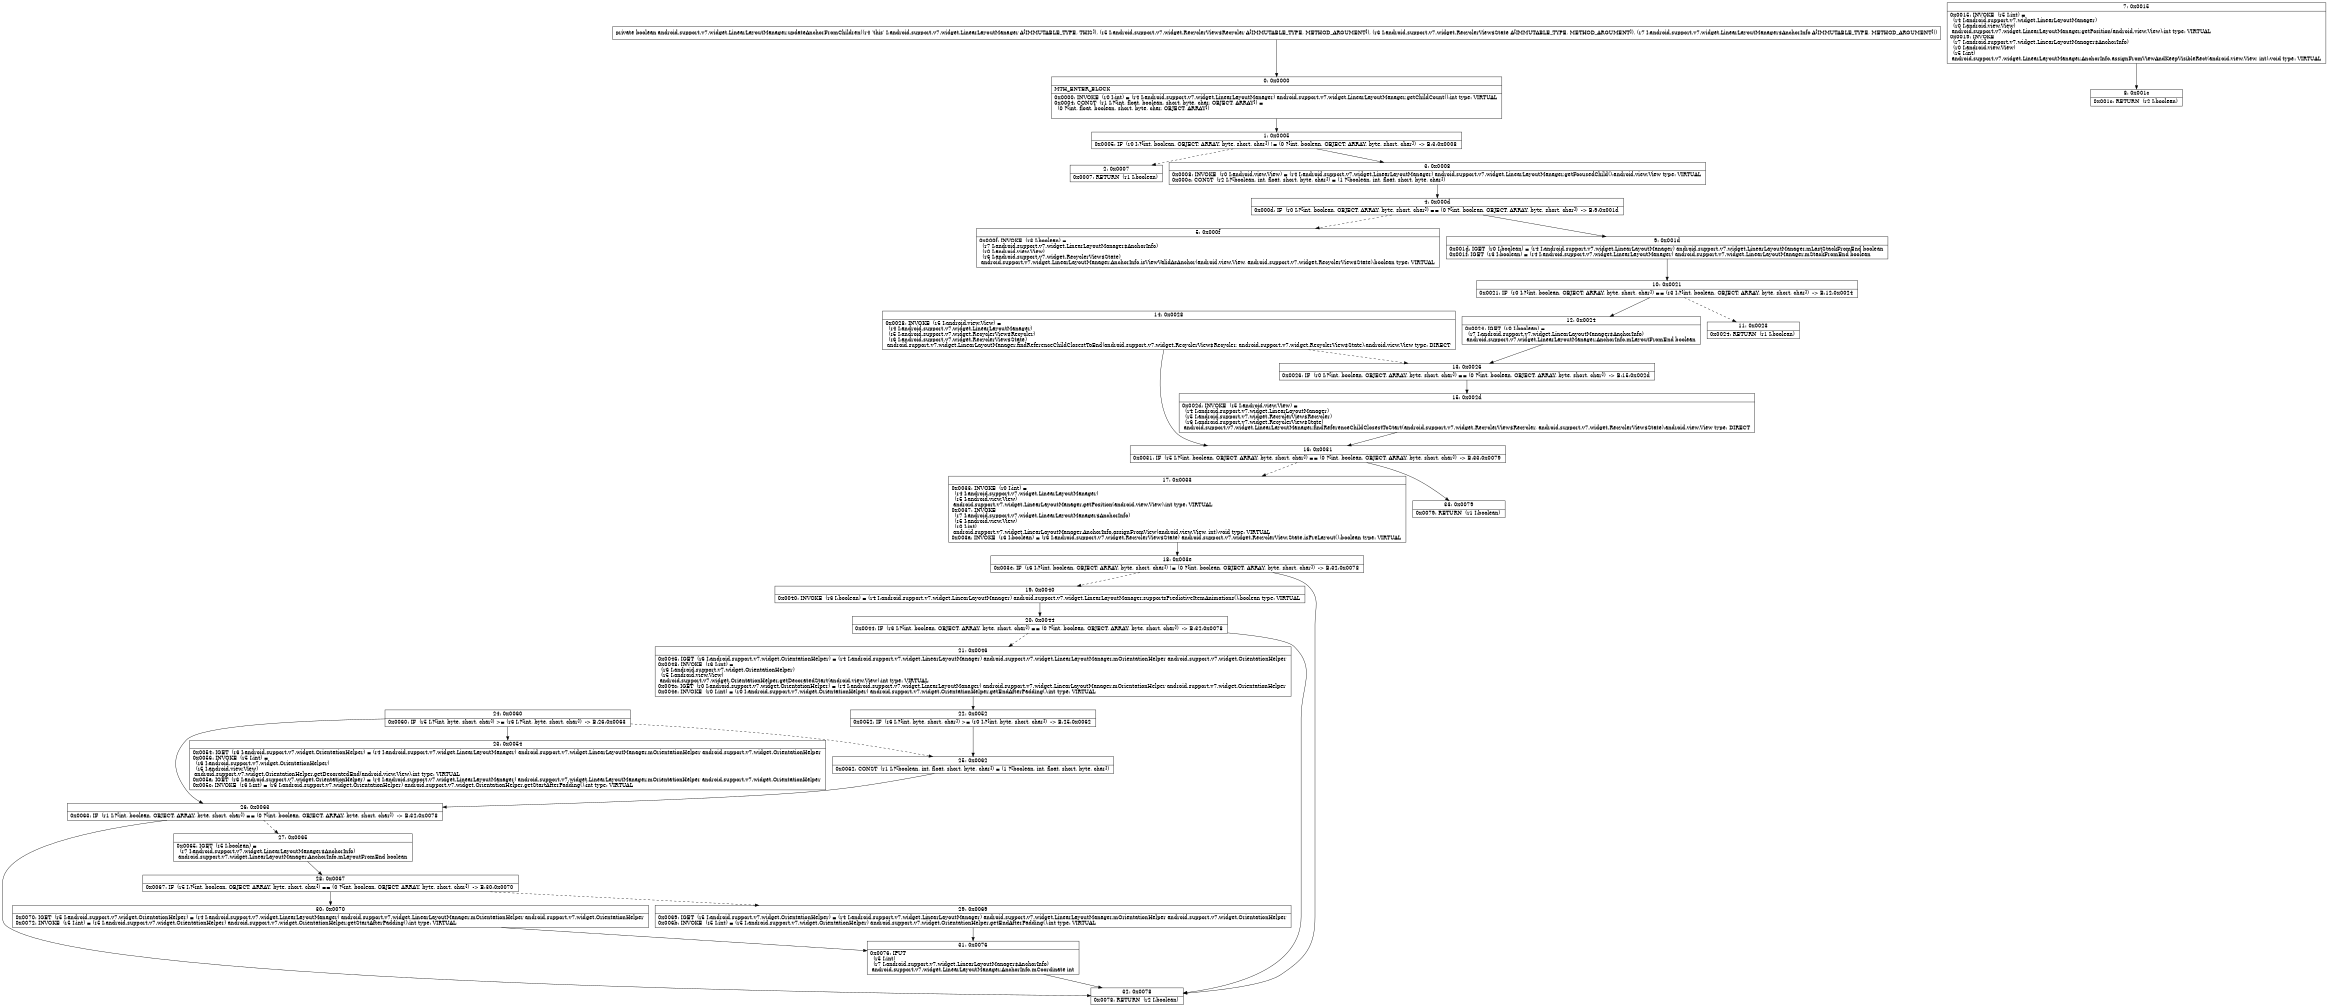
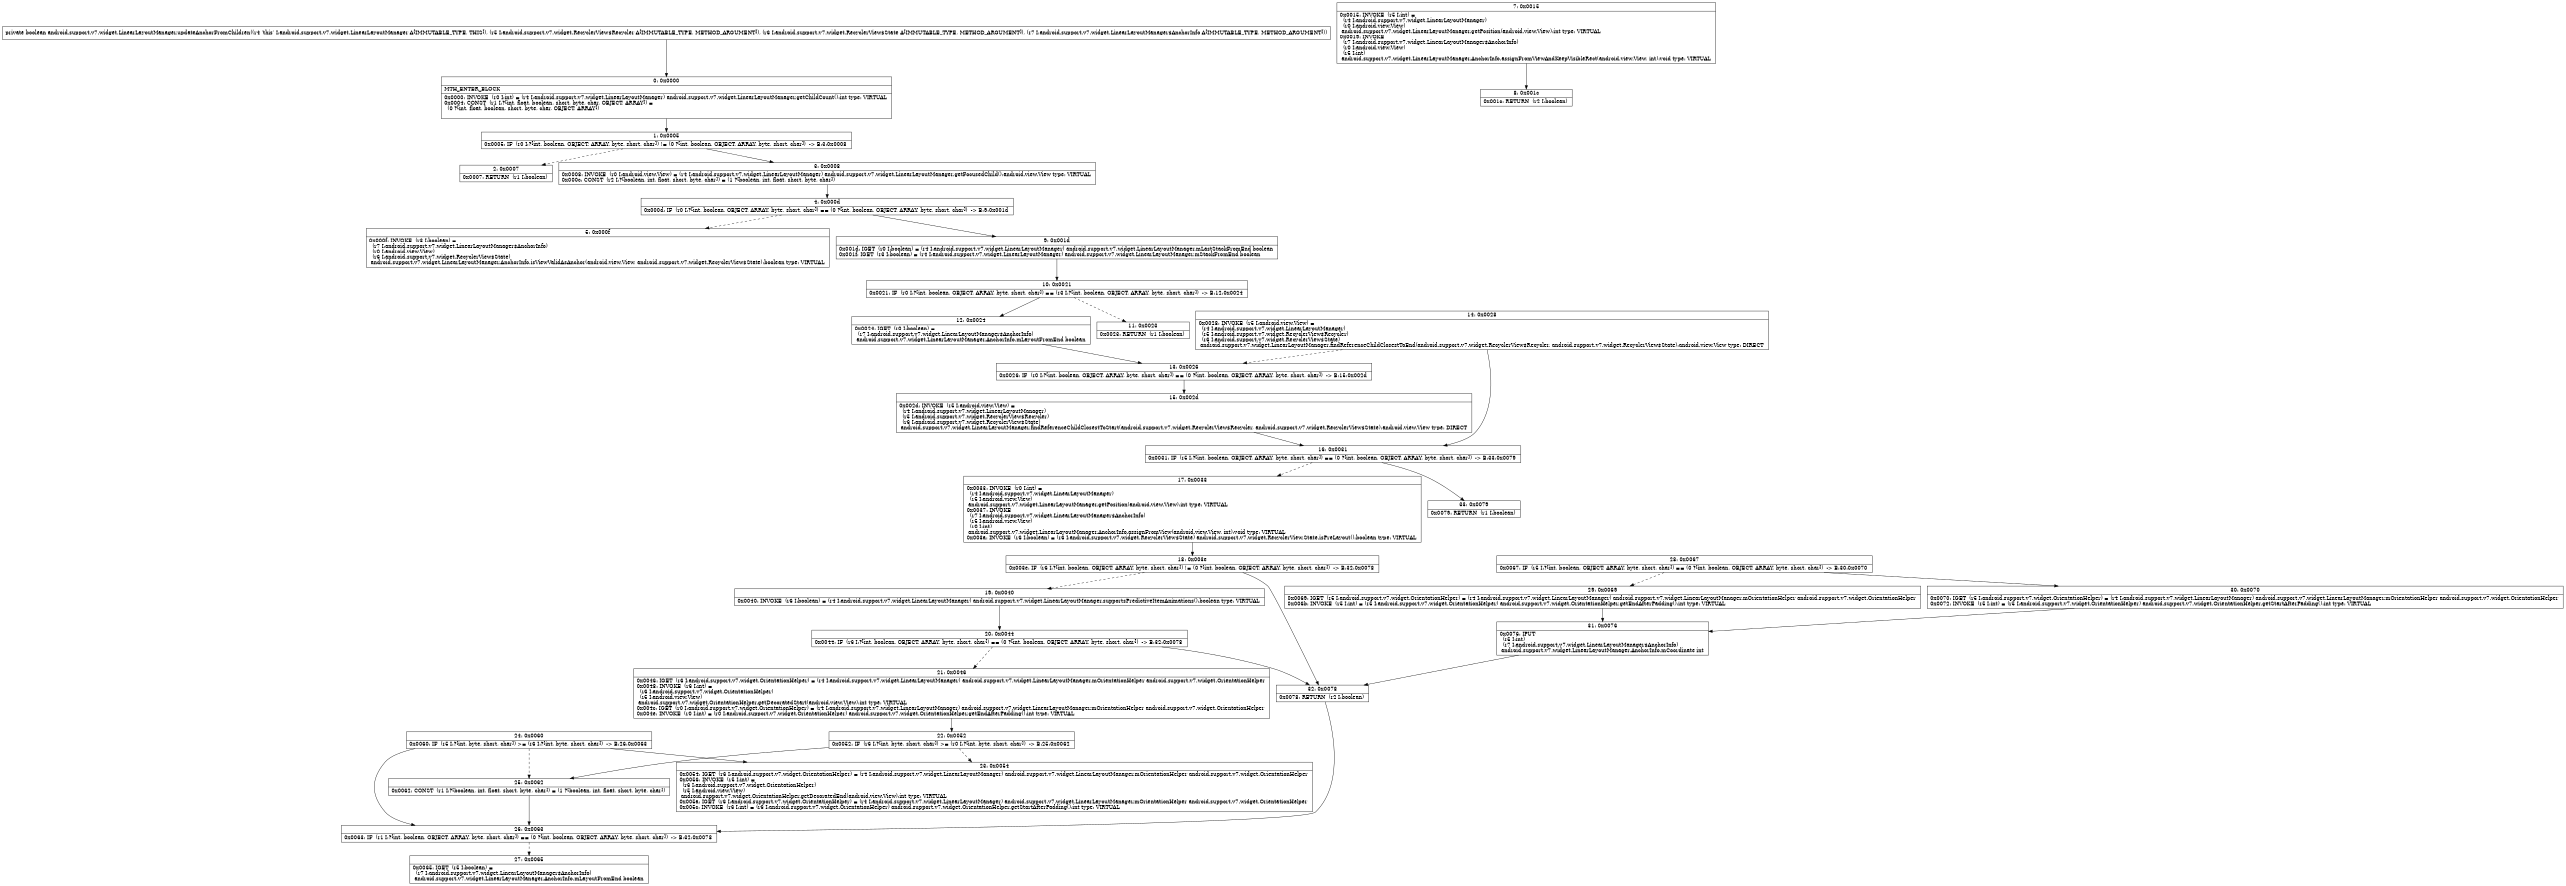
(1753, 334) -> (1143, 334)
none -> (964, 754)
(313, 867) -> none
(430, 978) -> (1076, 825)
